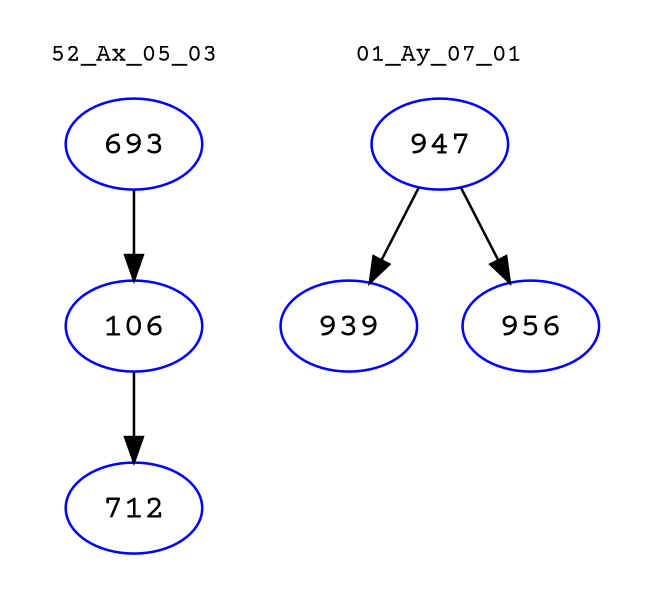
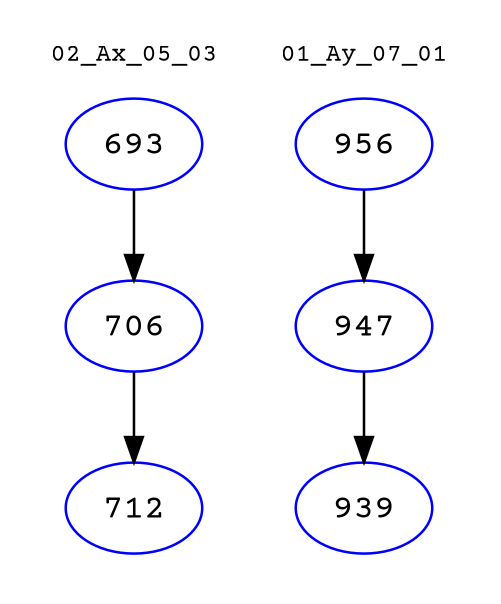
(135, 54) -> (135, 54)
(480, 224) -> (364, 223)
(134, 326) -> (134, 326)
